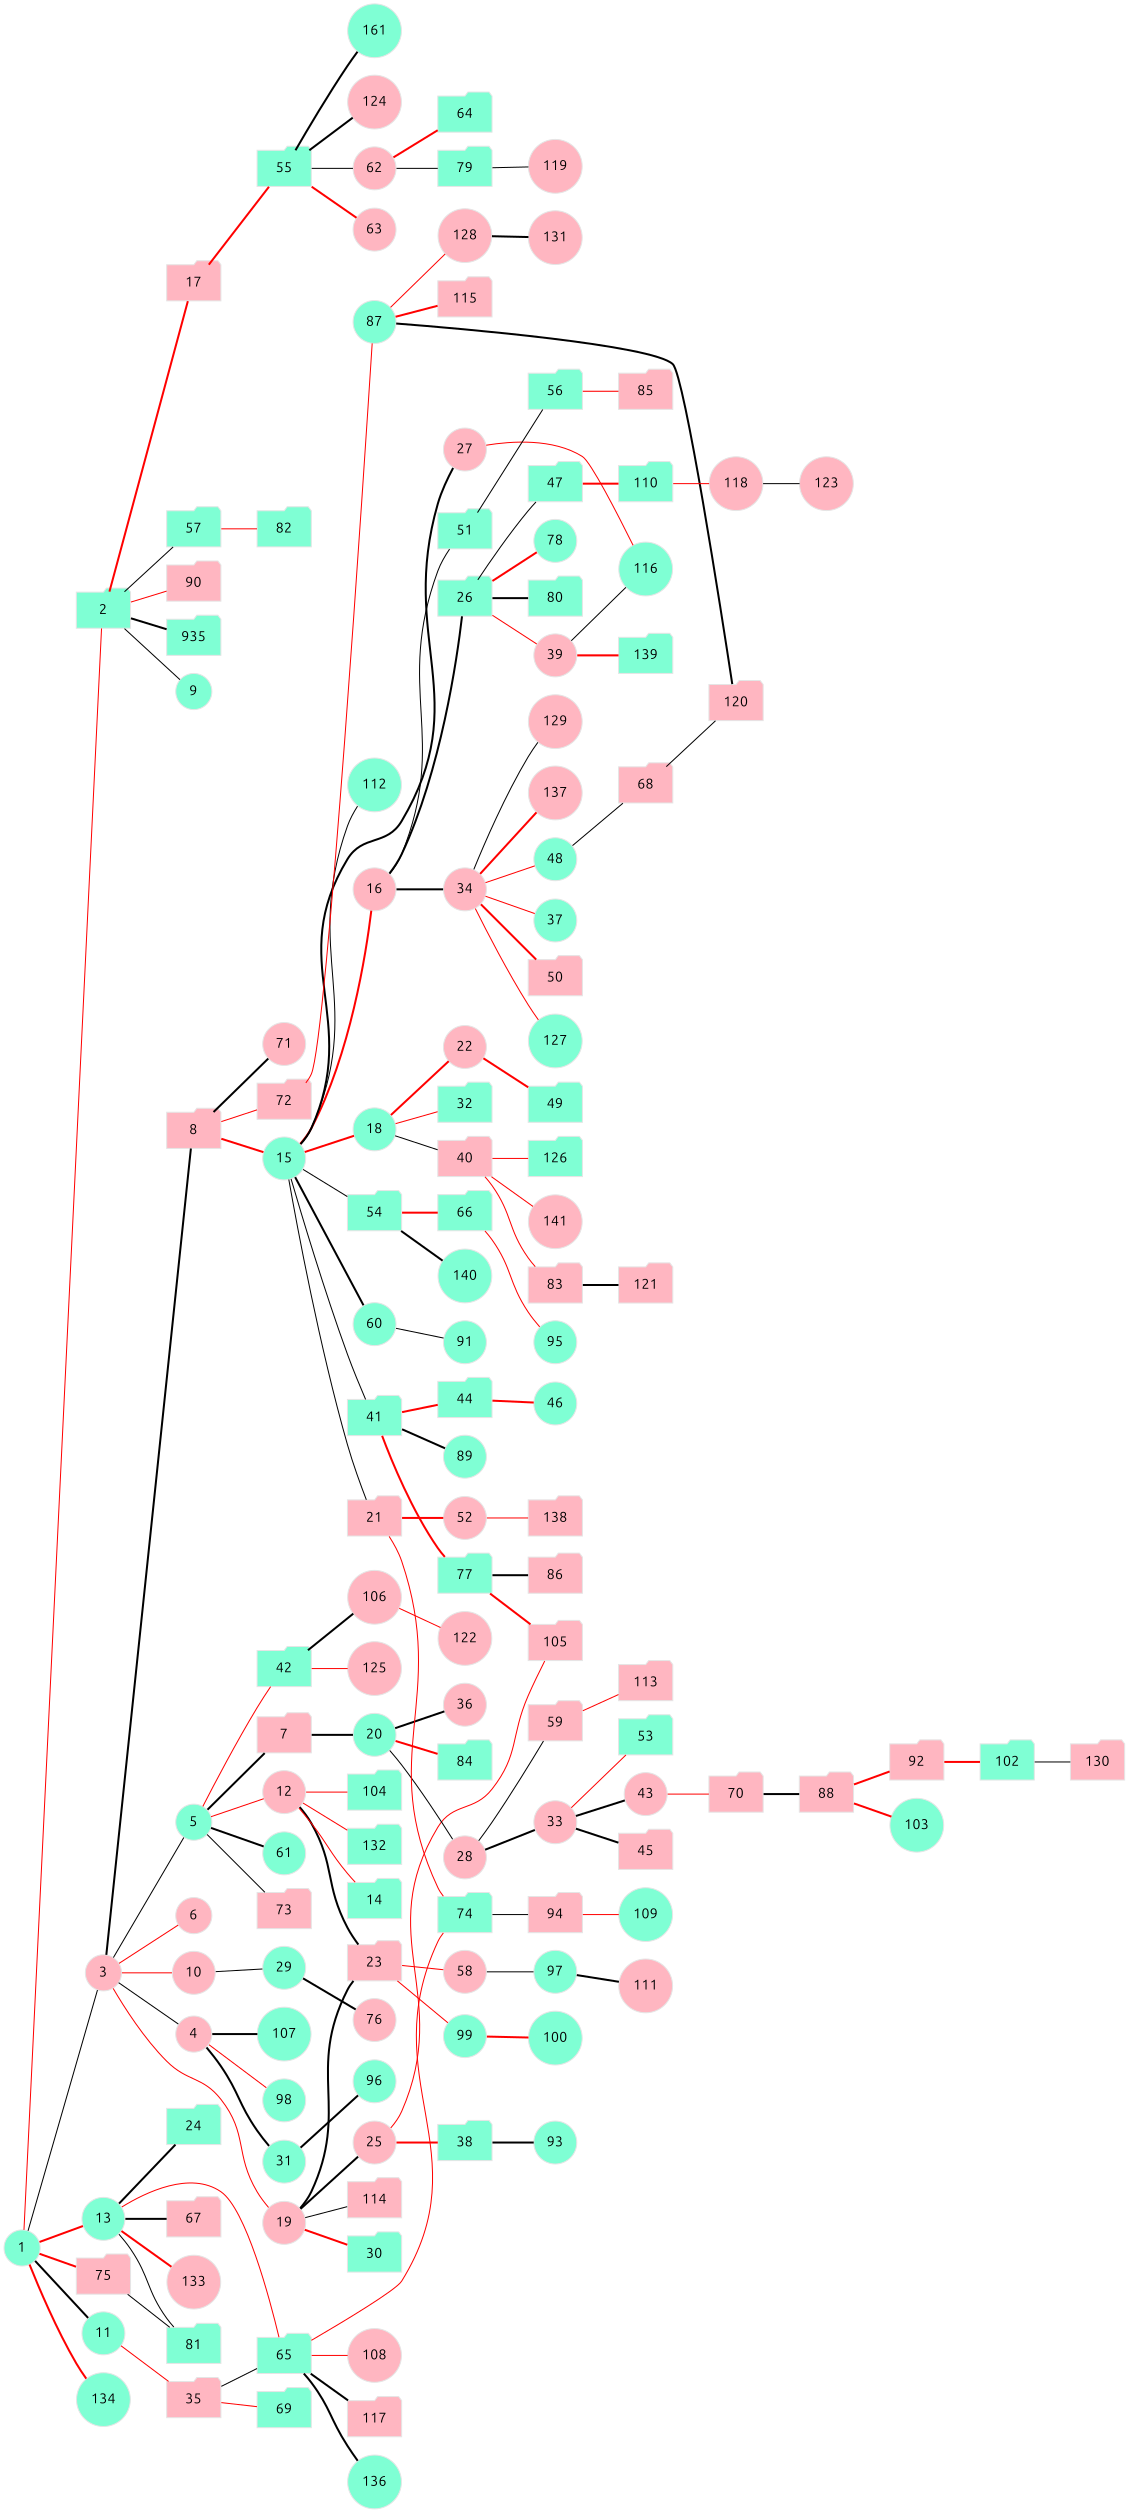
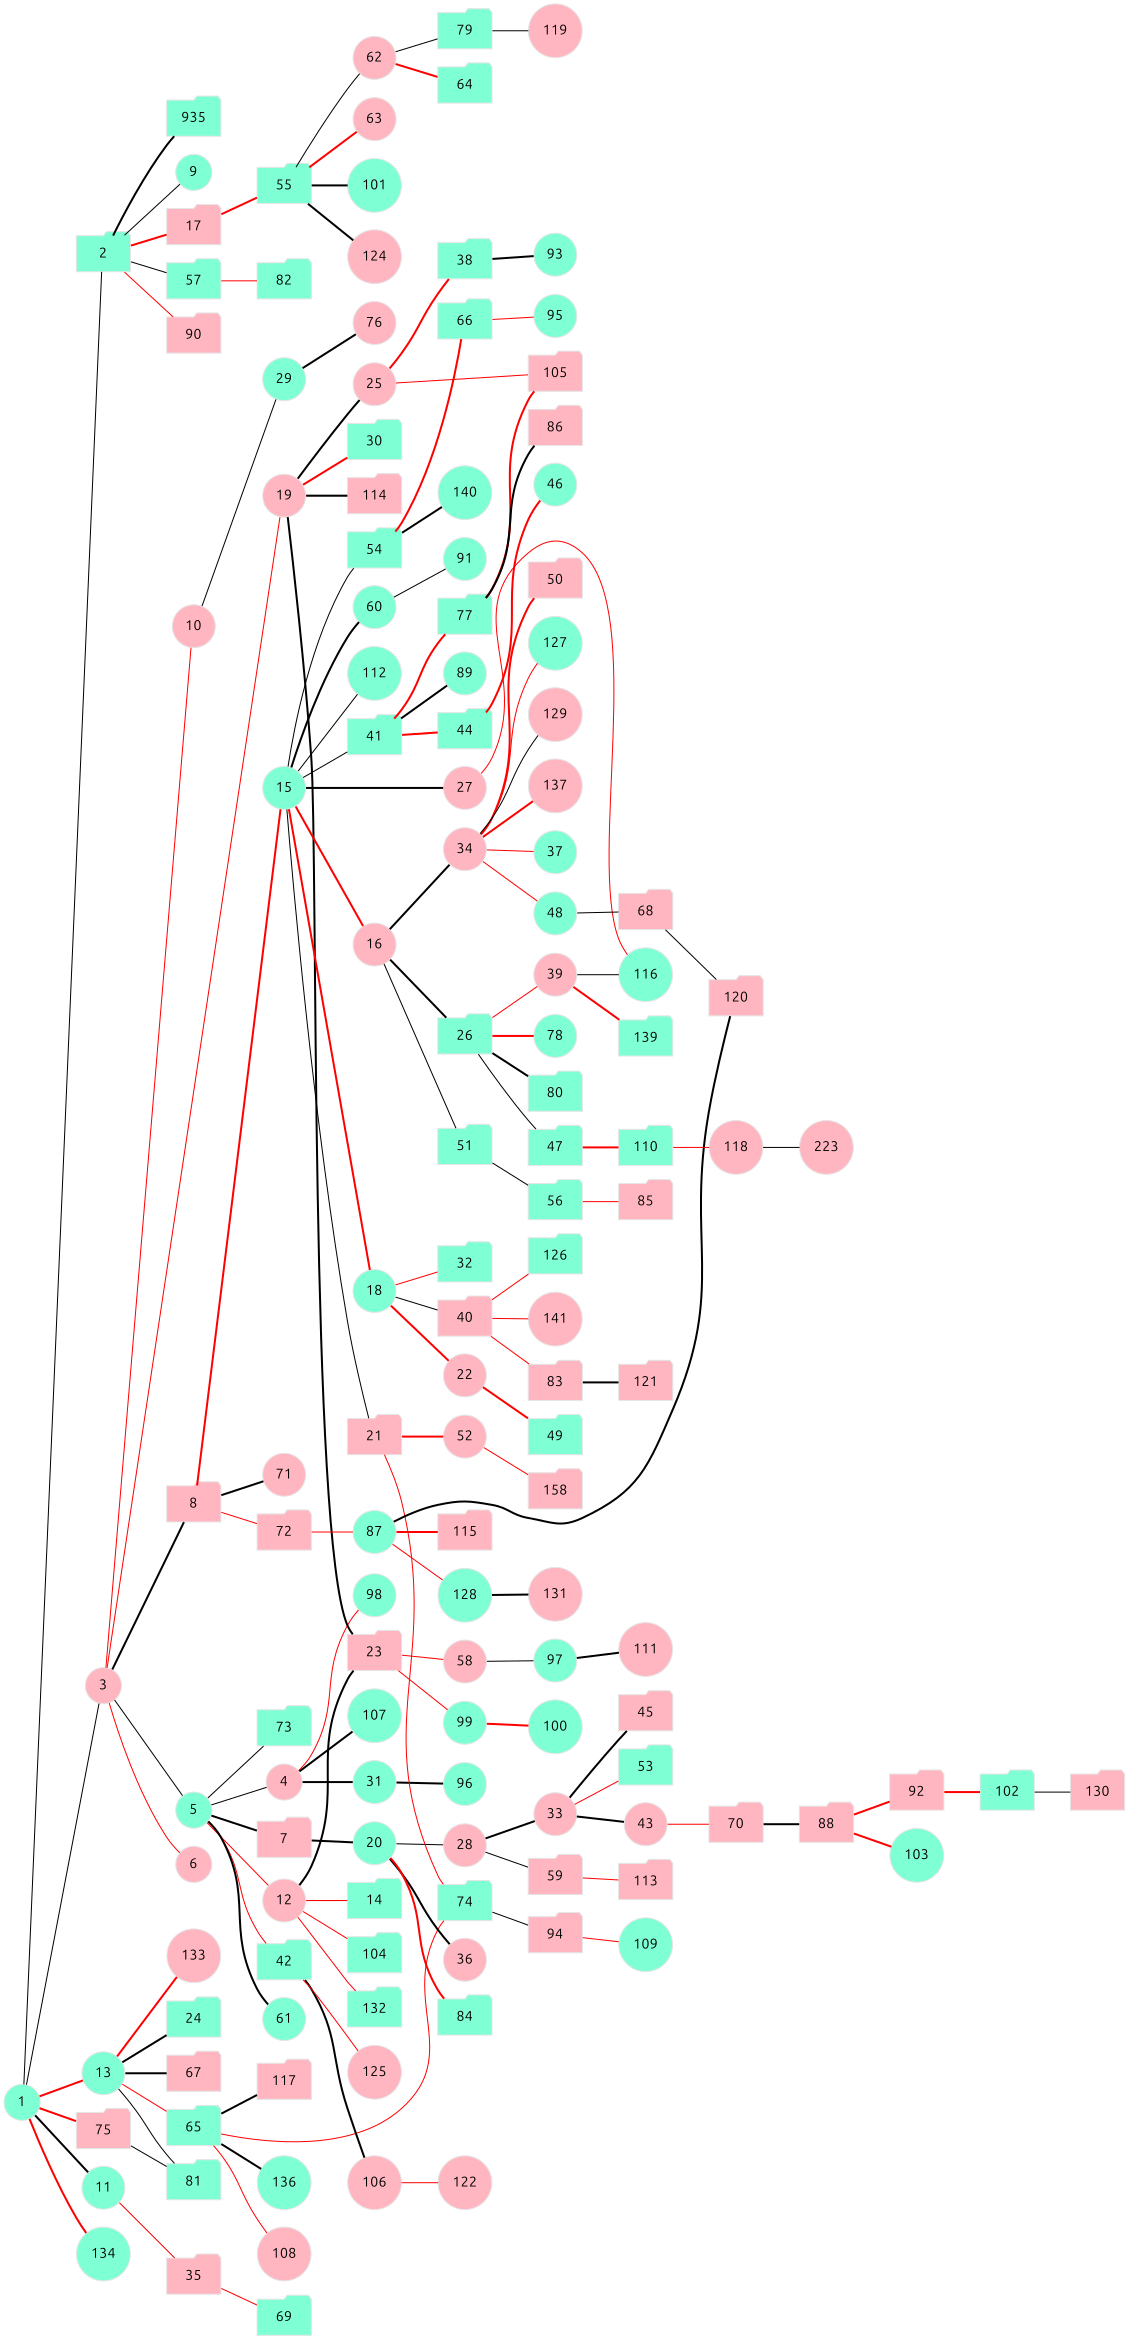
(375, 31) -> (375, 185)
(465, 236) -> (465, 1595)
(826, 484) -> (826, 1147)
(63, 1429) -> (63, 1178)
(555, 1518) -> (555, 1491)
(284, 1911) -> (284, 1728)
(148, 2003) -> (239, 1796)
(326, 2212) -> (327, 496)
(239, 2377) -> none
